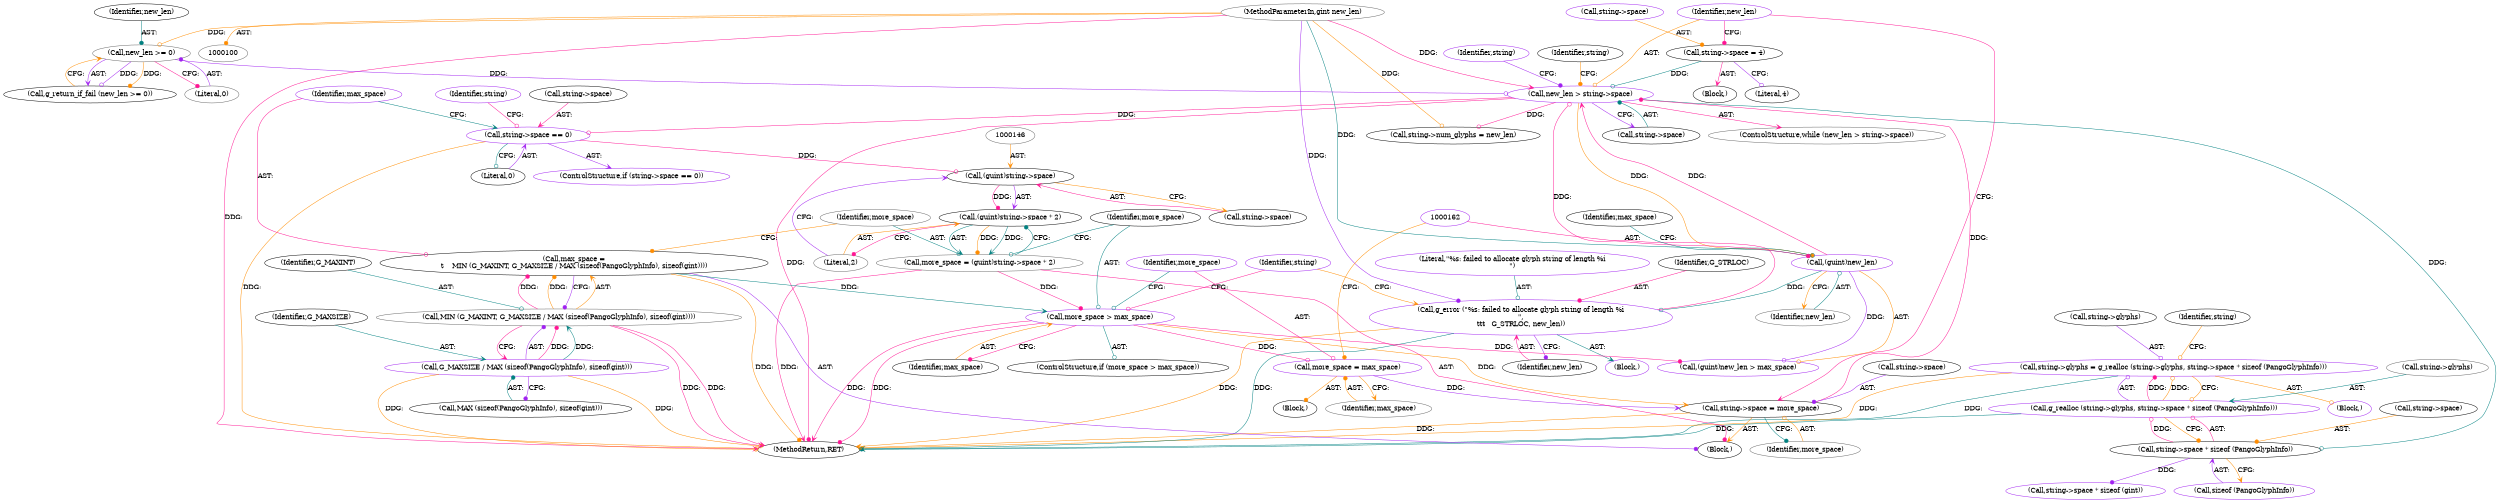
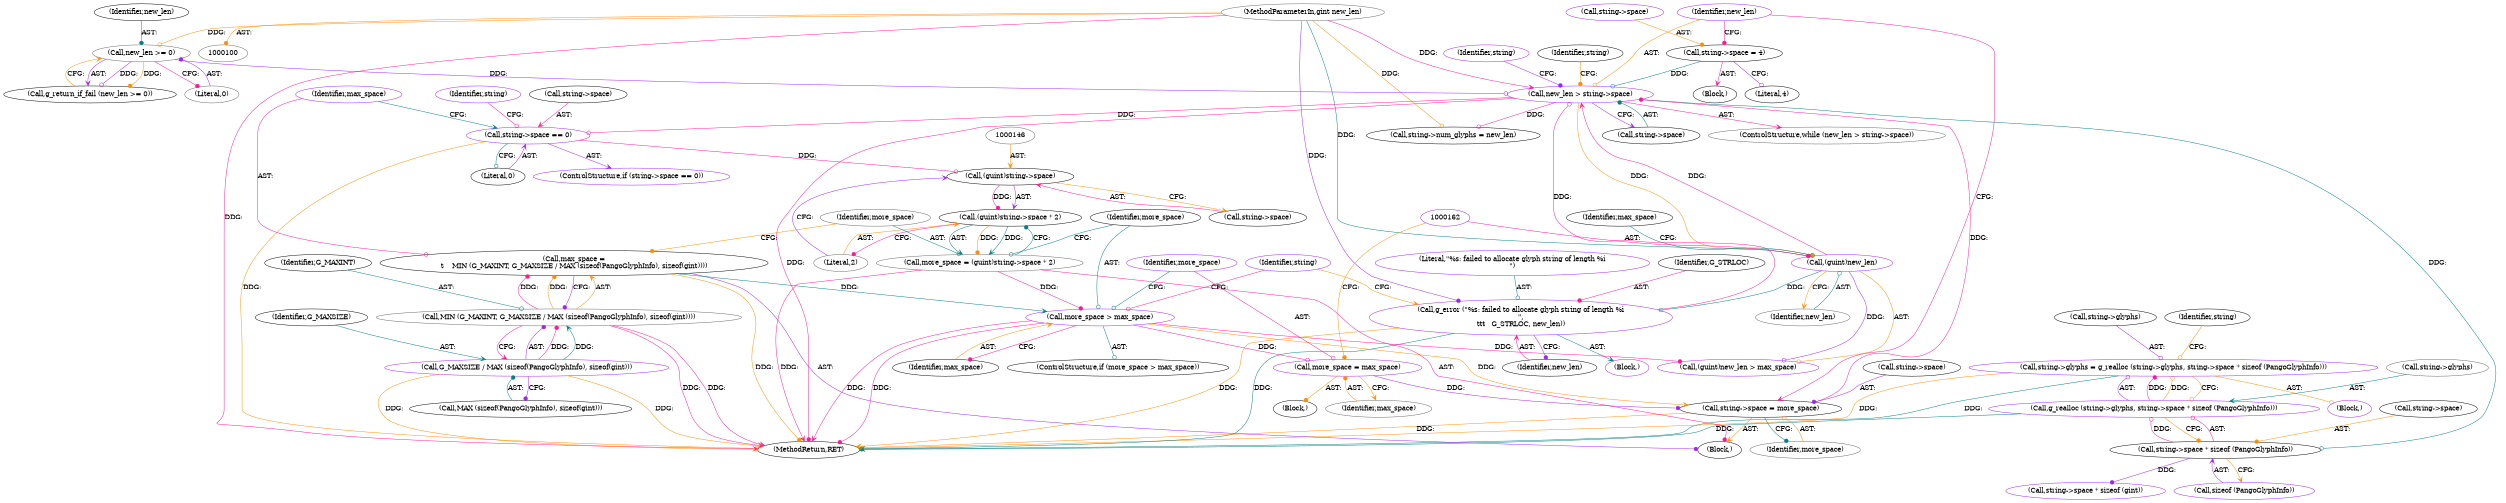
(1523, 400) -> (1523, 400)
